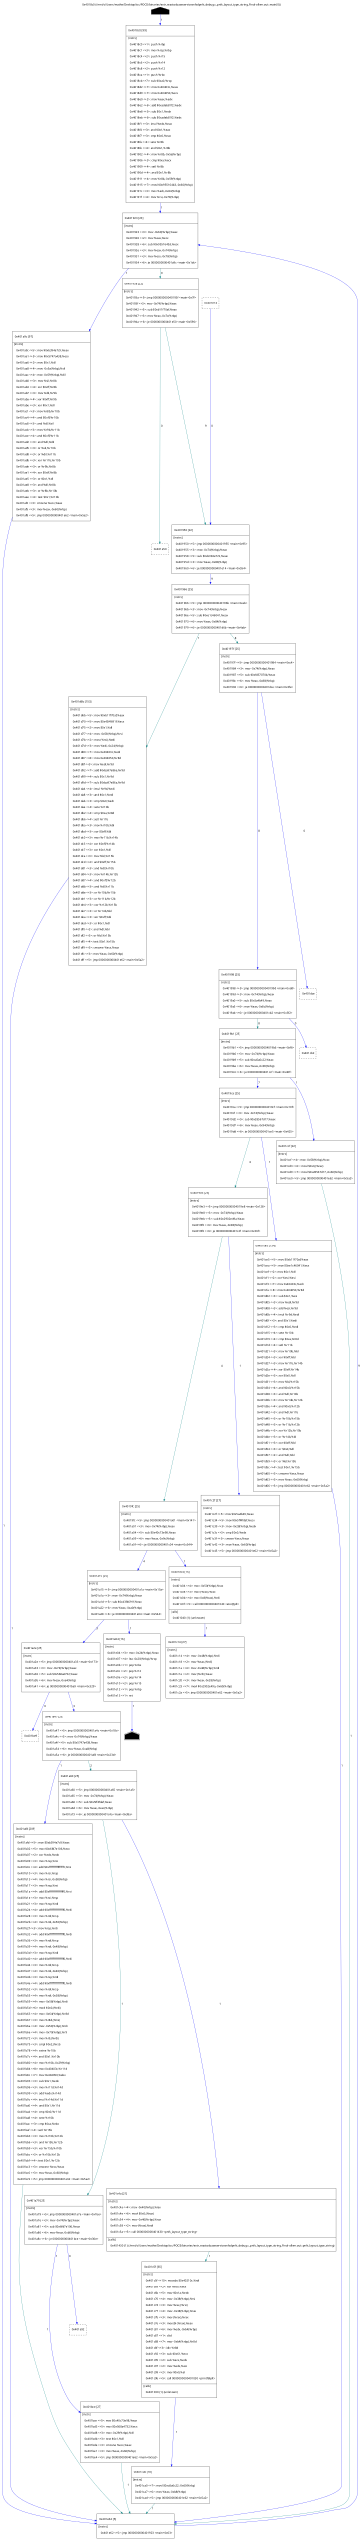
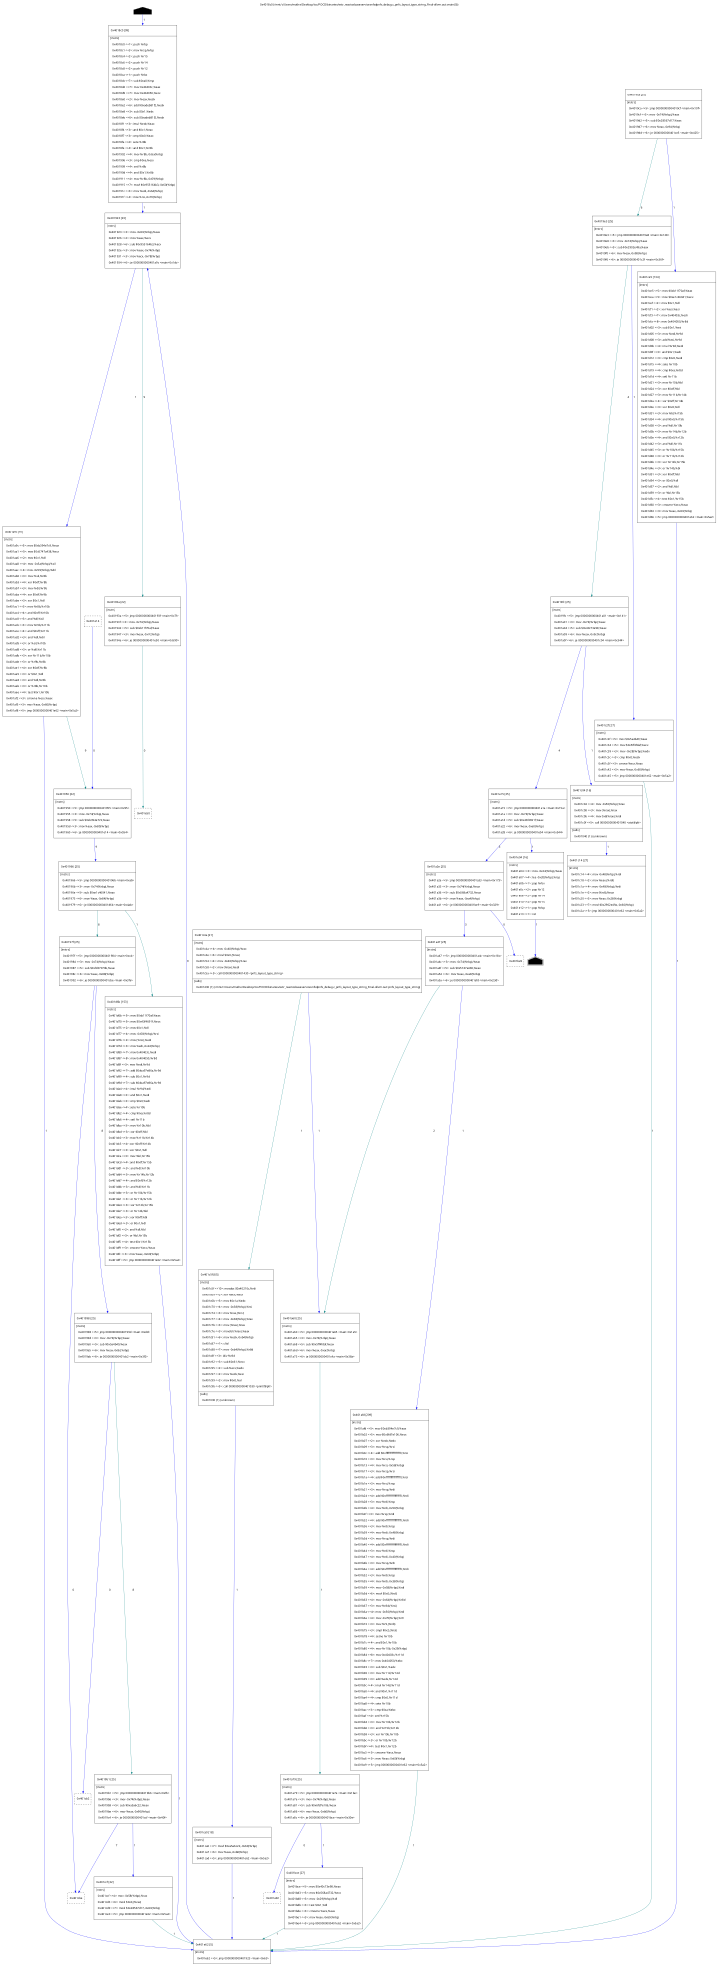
(185, 425) -> (76, 752)
(258, 1082) -> (98, 1857)
none -> (651, 1533)
(188, 1998) -> (314, 1152)
(151, 2508) -> (232, 1901)
